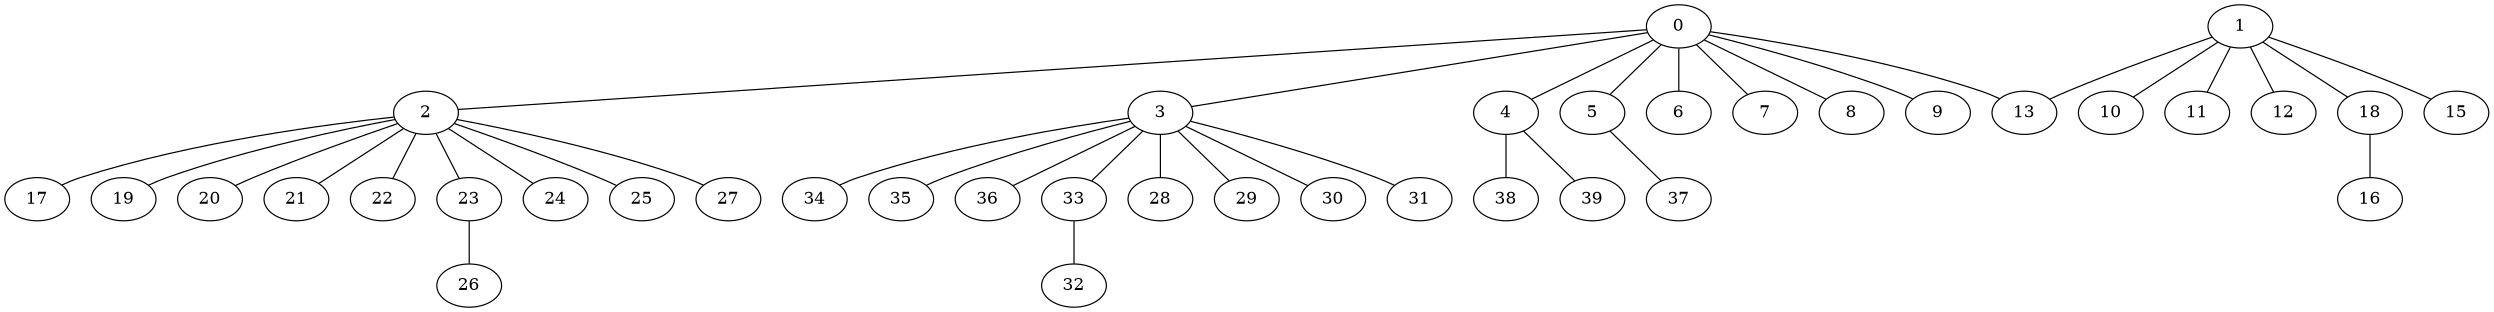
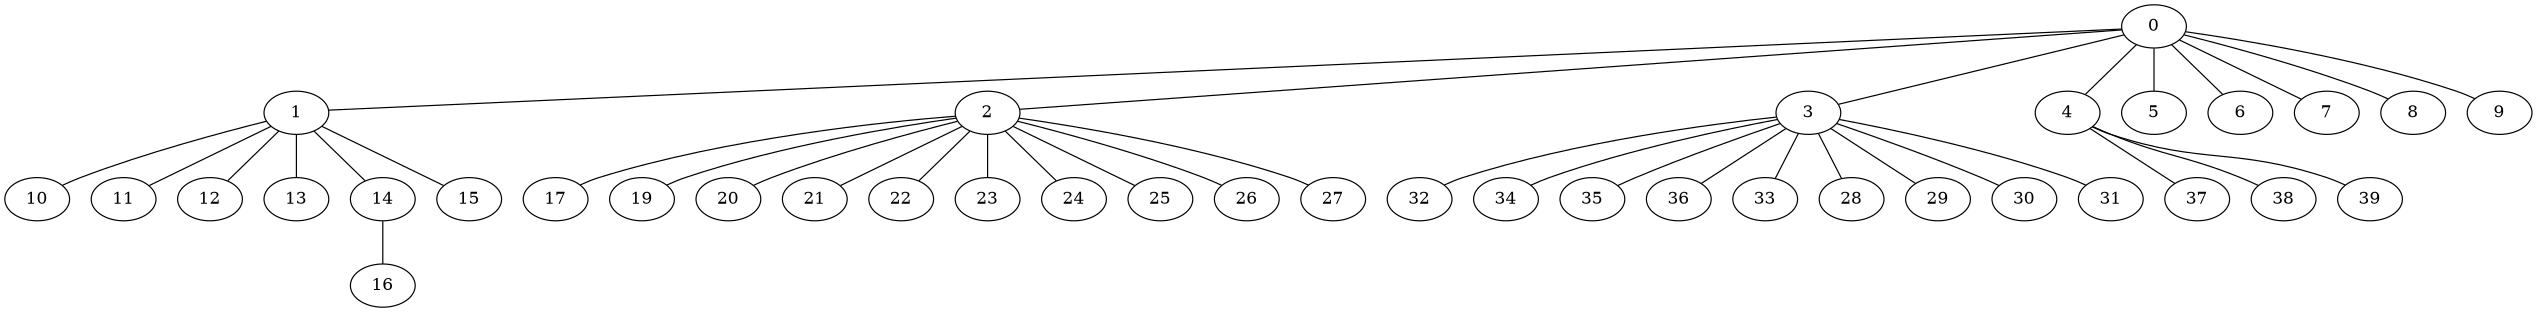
(1857, 58) -> (1225, 70)
(2370, 113) -> (383, 199)
(1635, 156) -> (2133, 156)
(469, 243) -> (1121, 150)
(1074, 243) -> (1608, 142)
